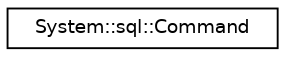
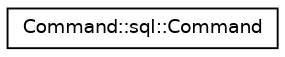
(143, 28) -> (143, 28)
